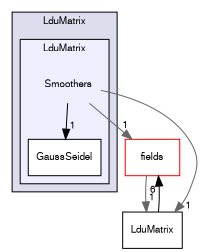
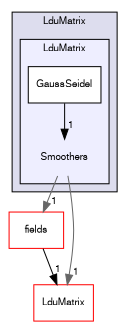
(67, 116) -> (65, 116)
(146, 189) -> (48, 262)
(159, 199) -> none
(152, 230) -> (64, 303)
